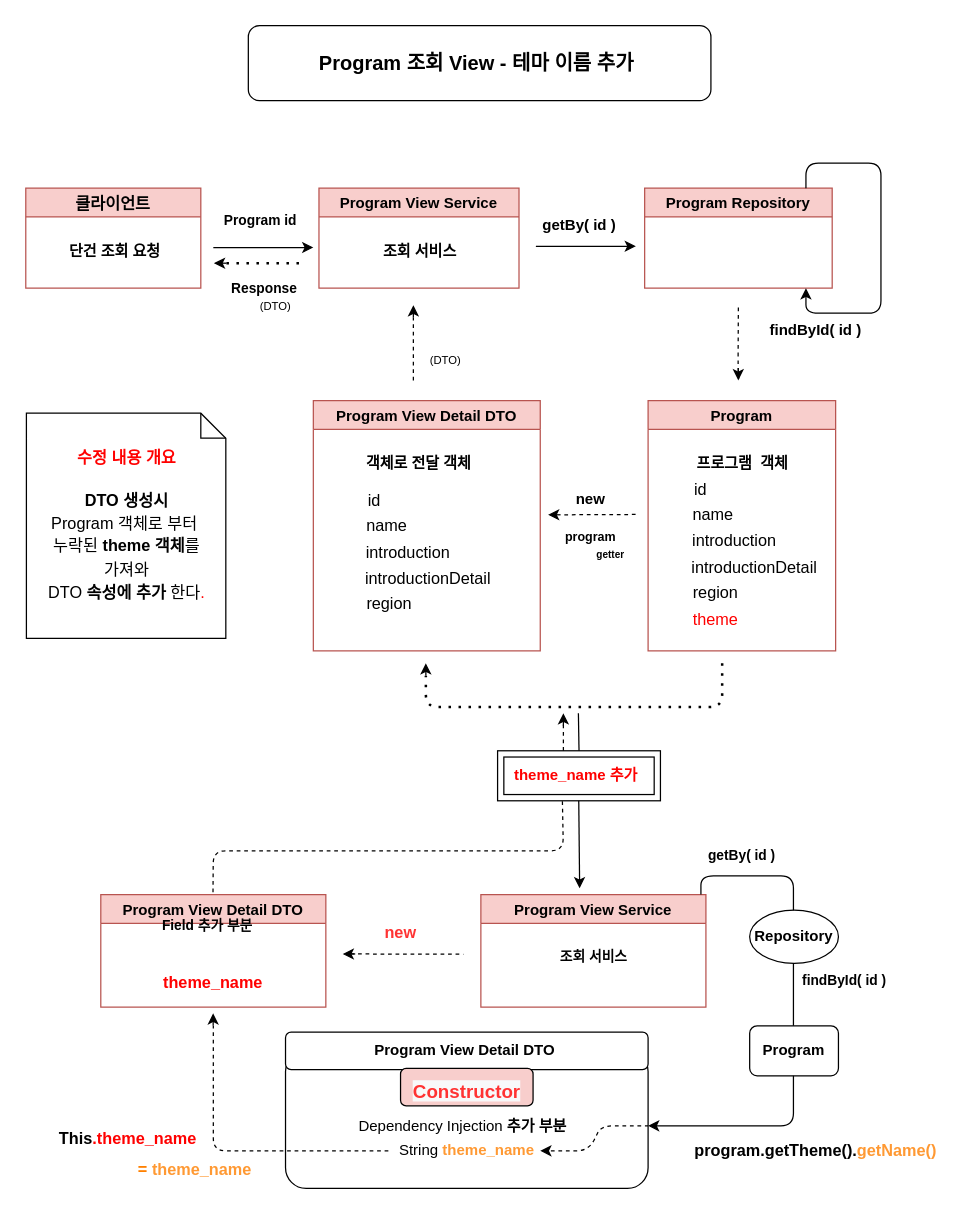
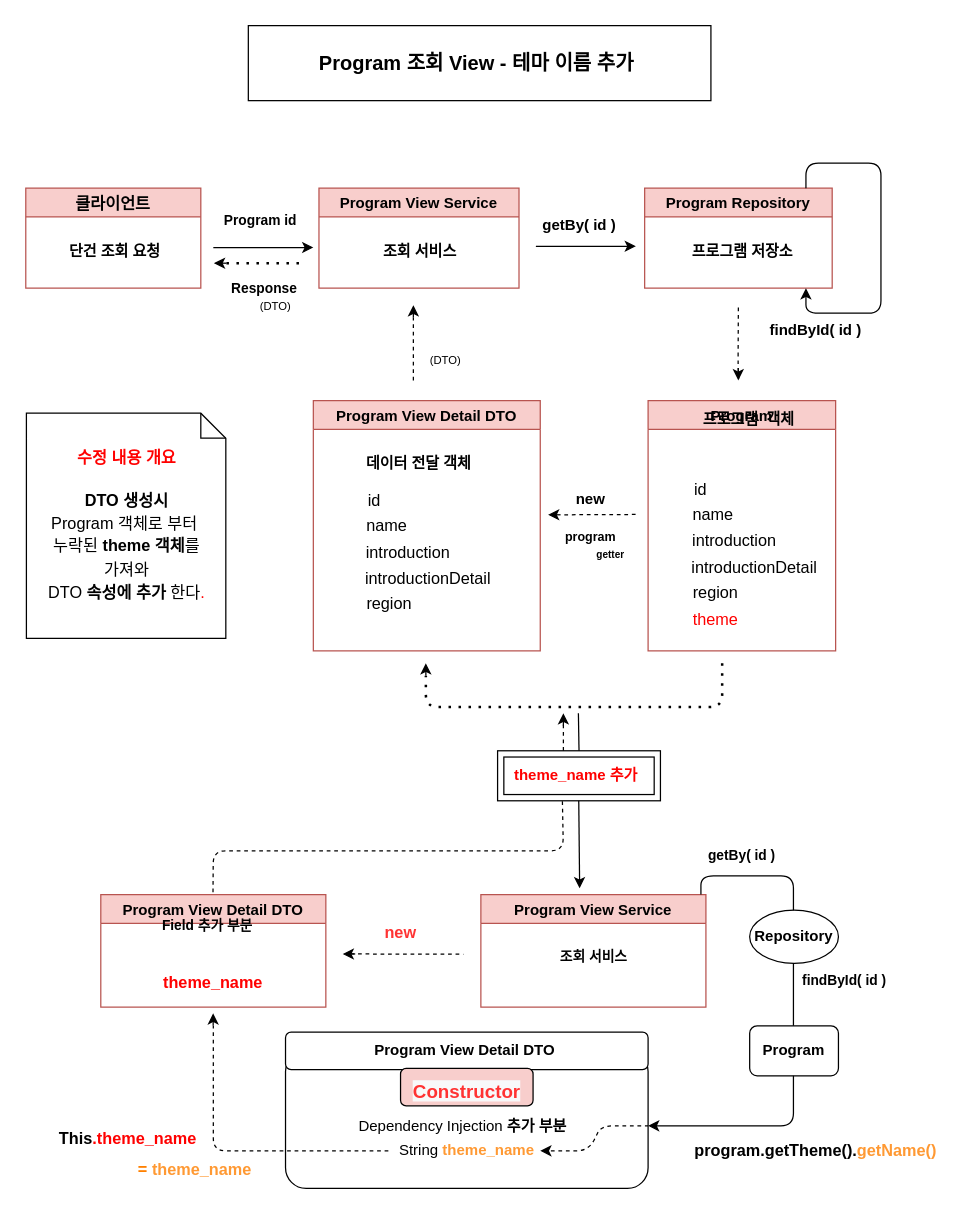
(479, 63) -> (479, 63)
none -> (742, 252)
(419, 463) -> (419, 463)
(742, 463) -> (748, 419)
